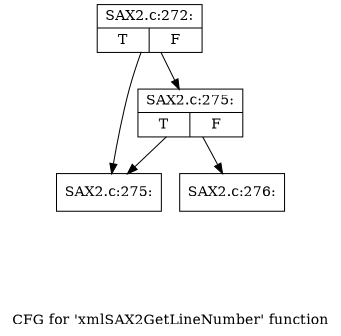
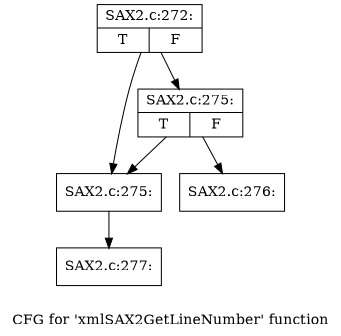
none -> (109, 267)
